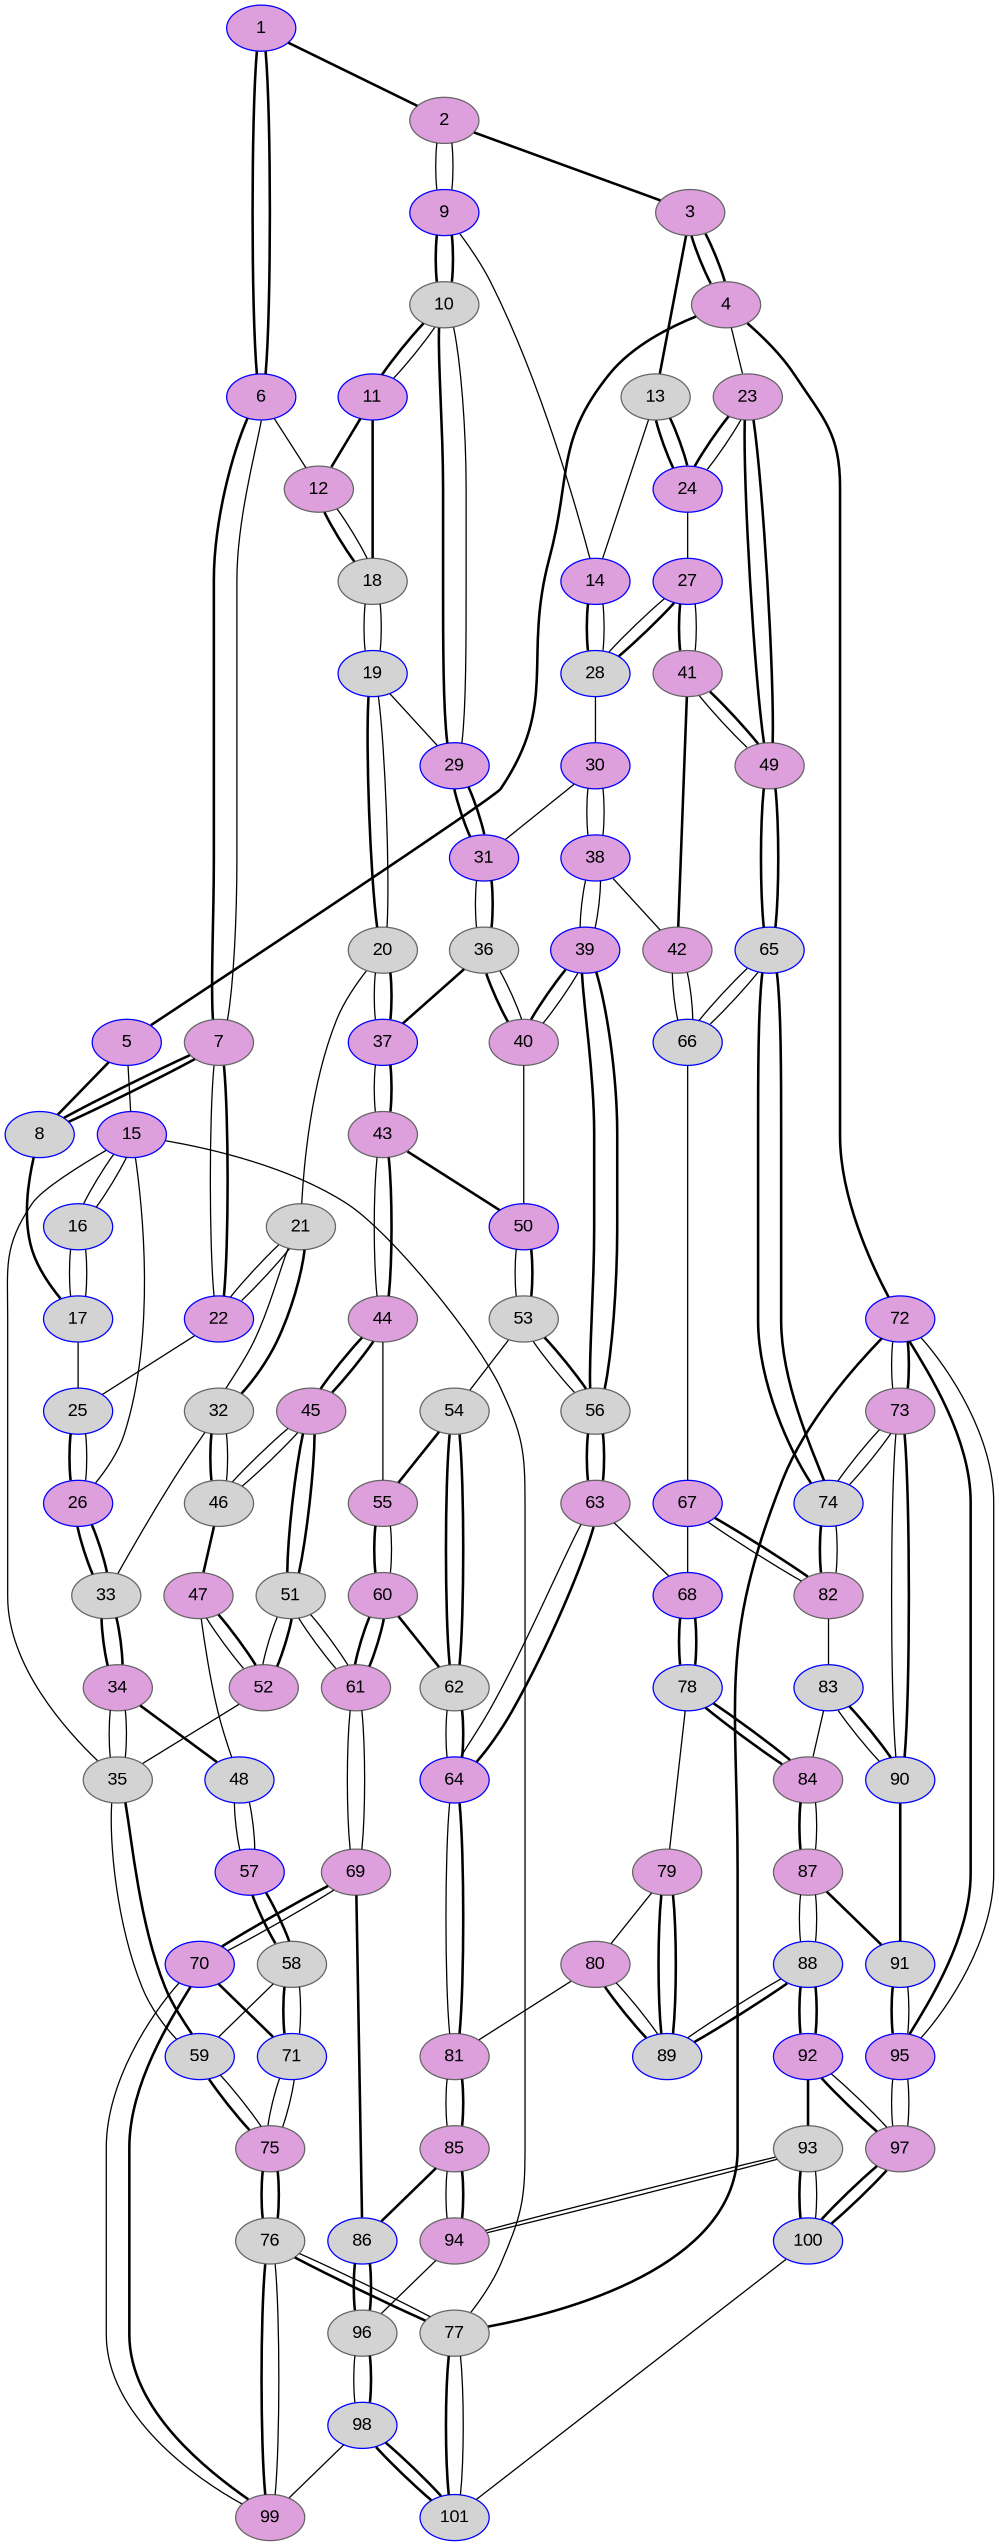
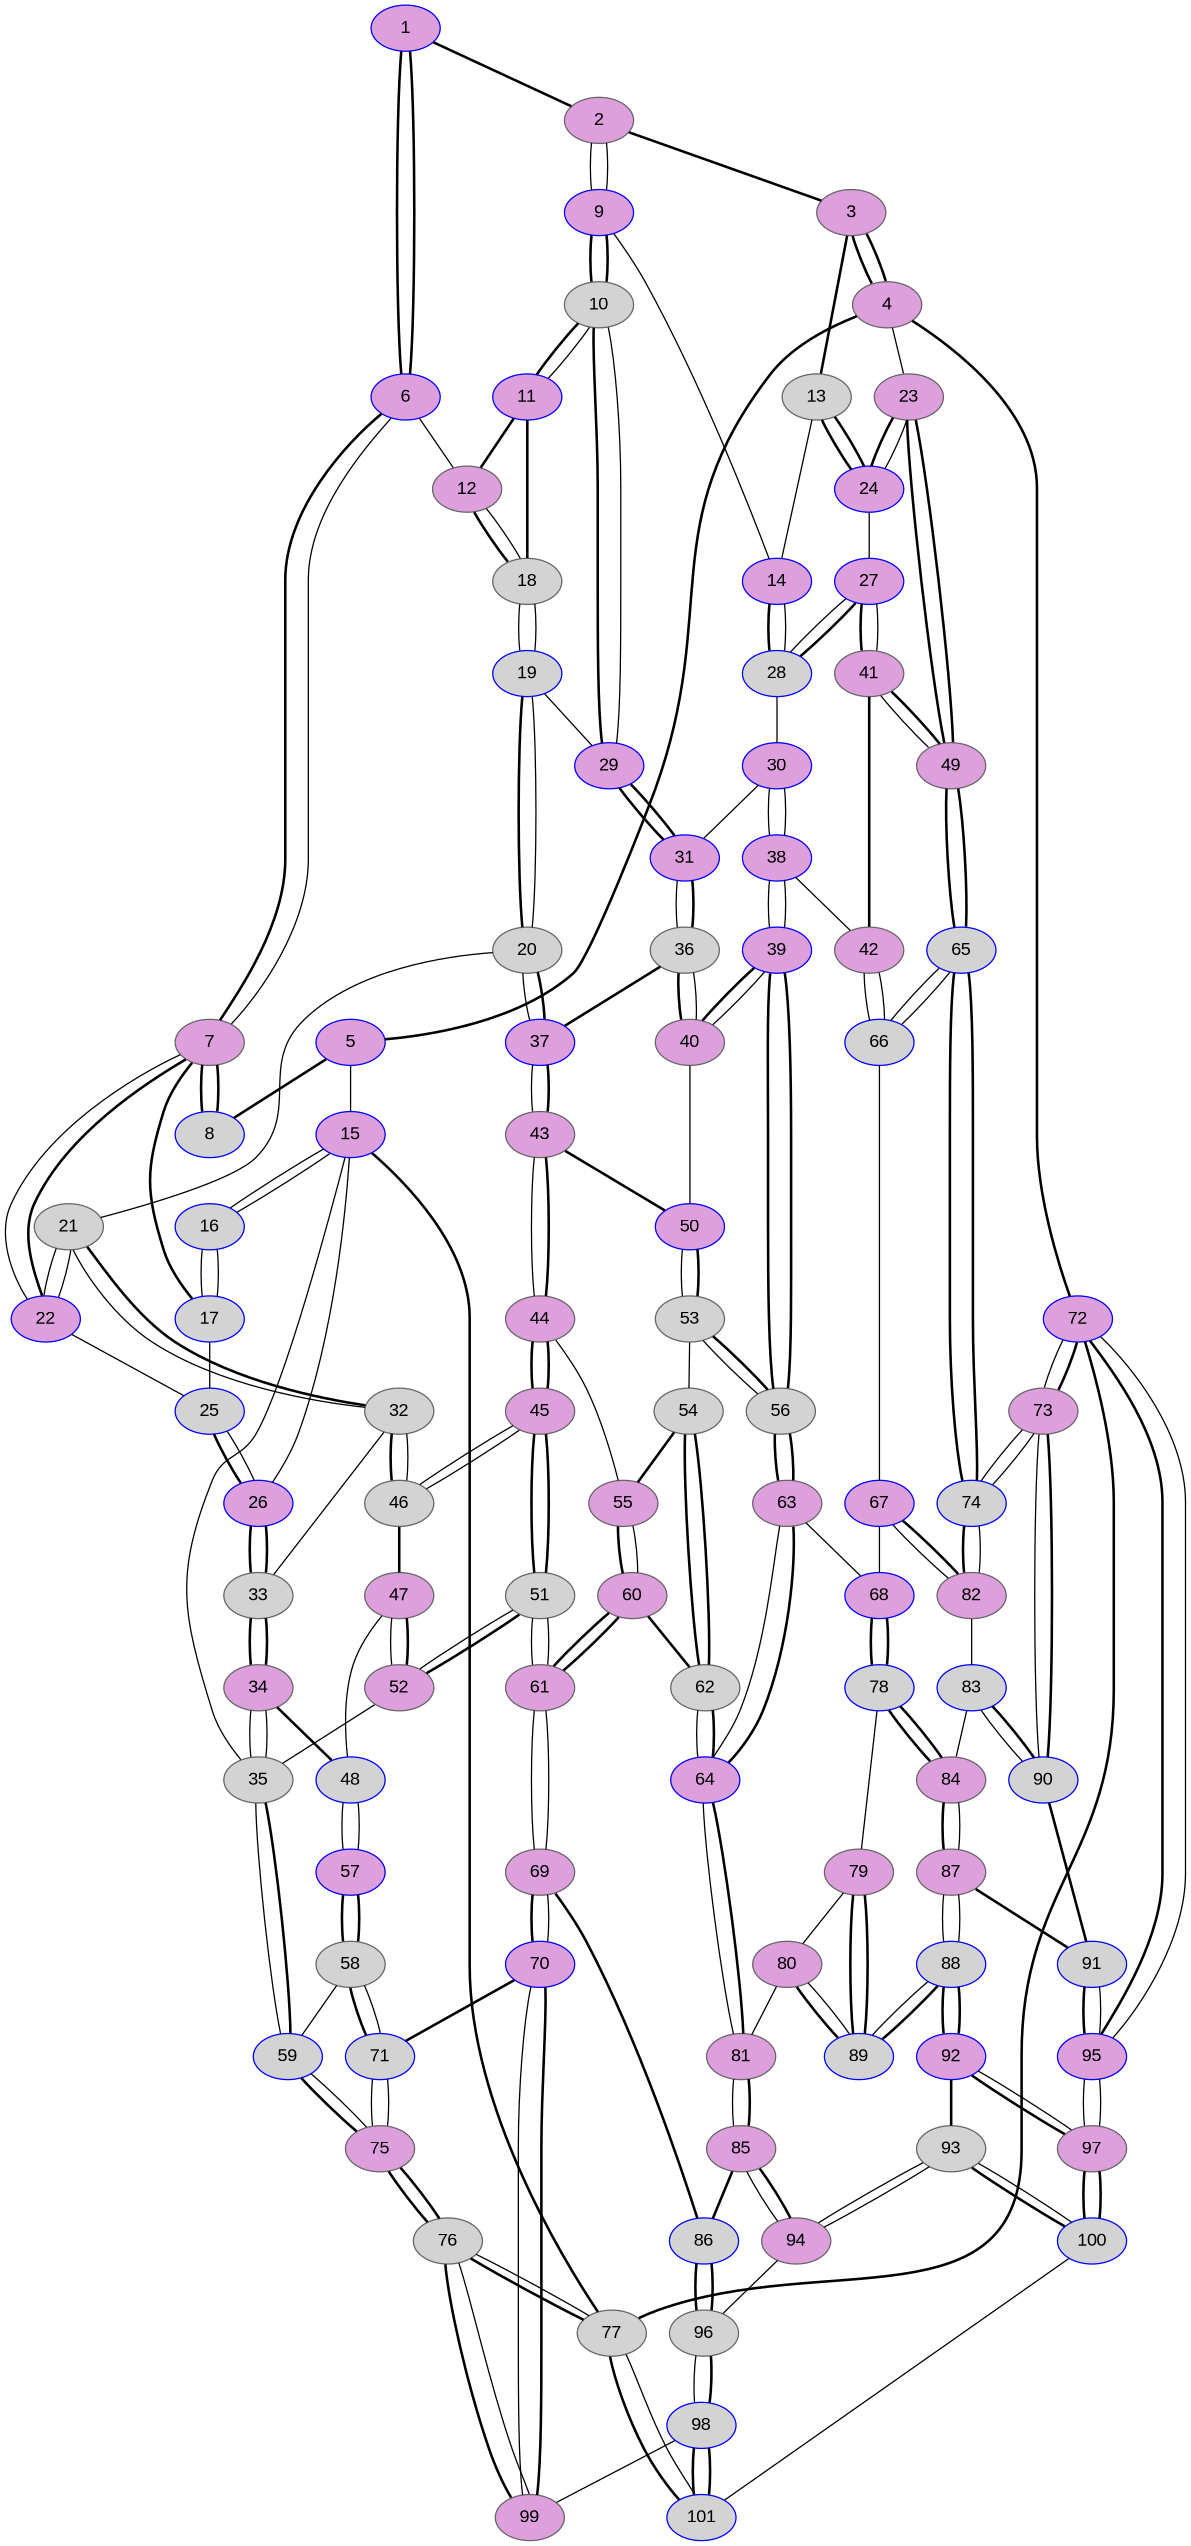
(28, 1232) -> (150, 1181)
(525, 1603) -> (470, 1730)
